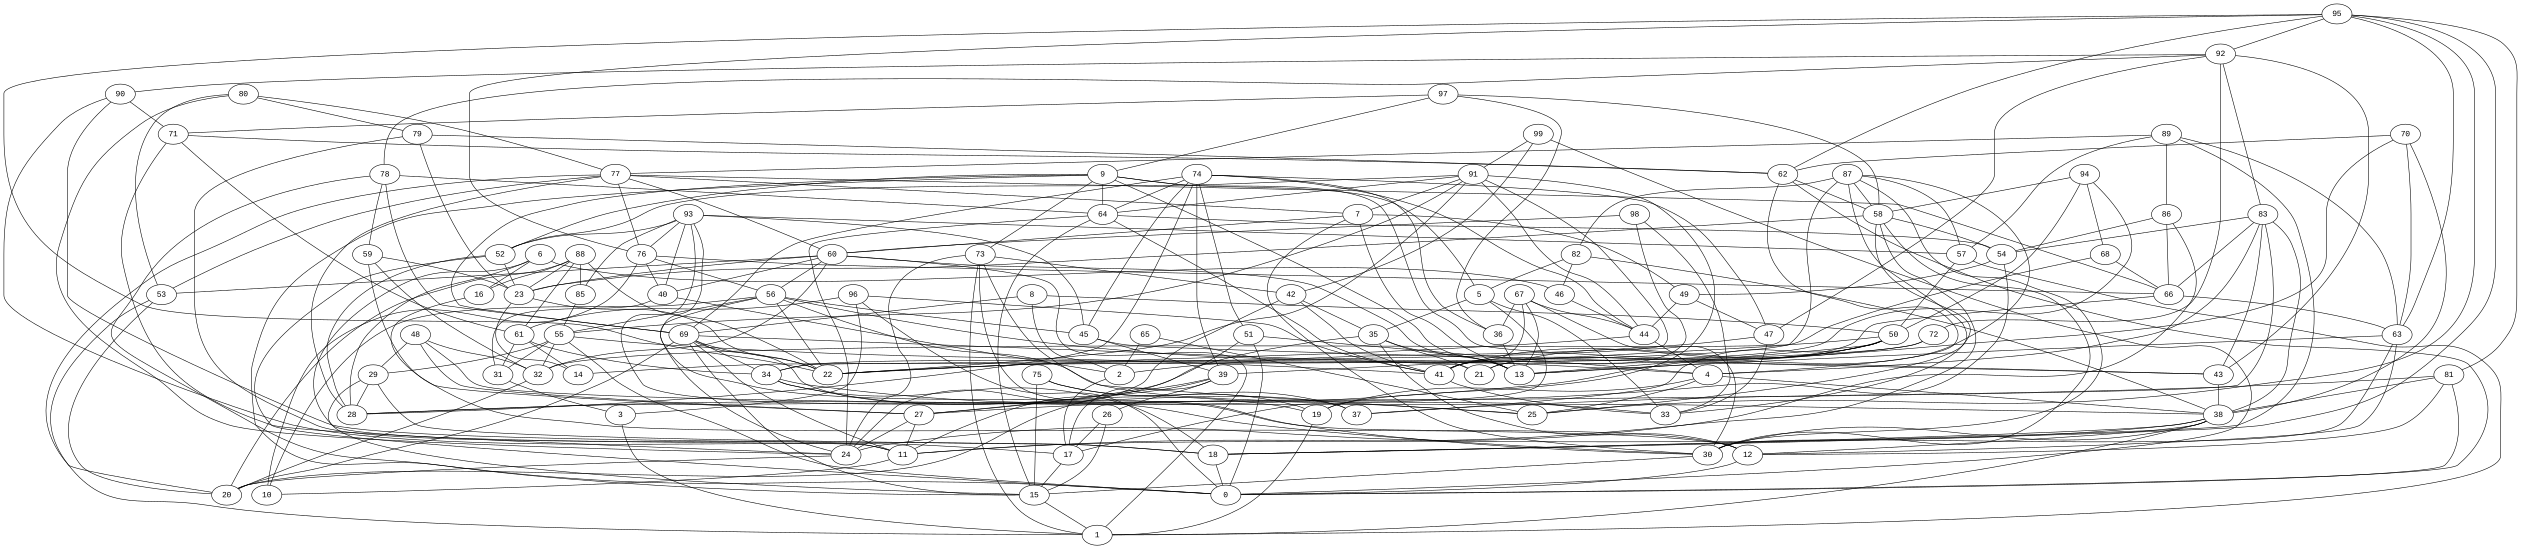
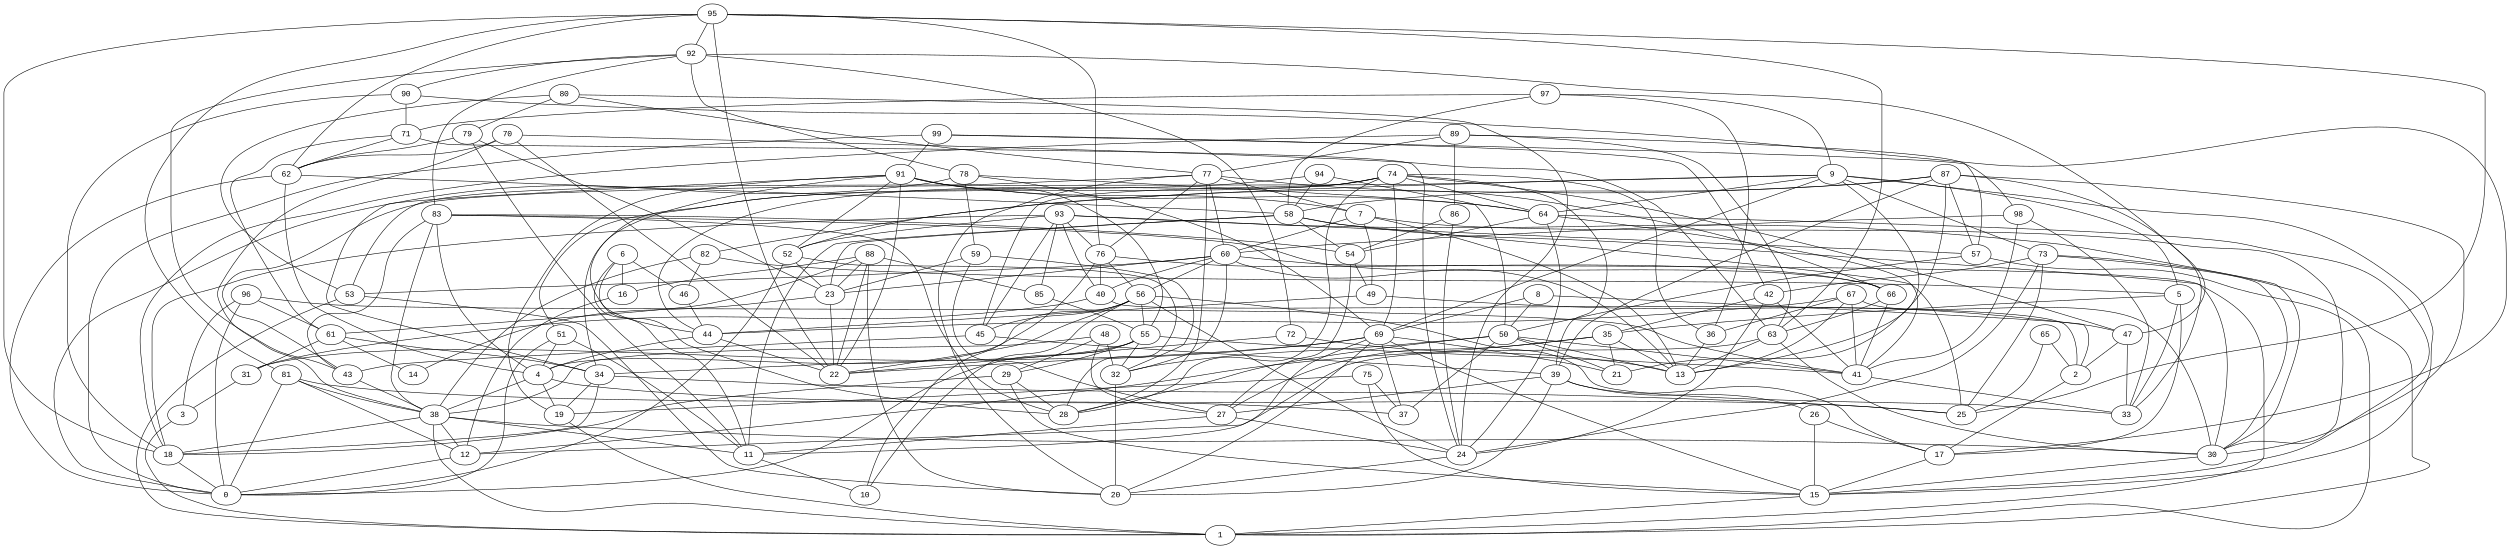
none -> (1571, 149)
(2105, 255) -> none
(2168, 255) -> none
(1123, 401) -> (528, 238)
